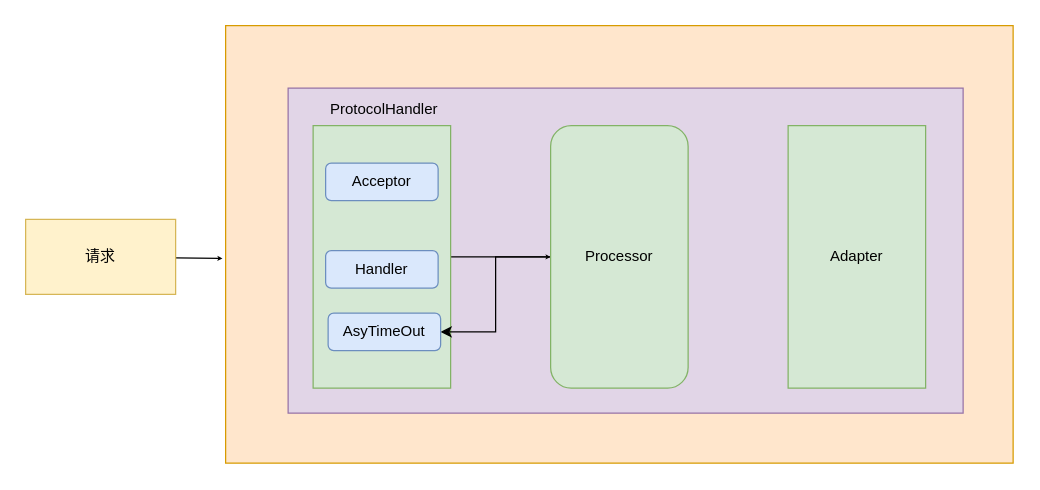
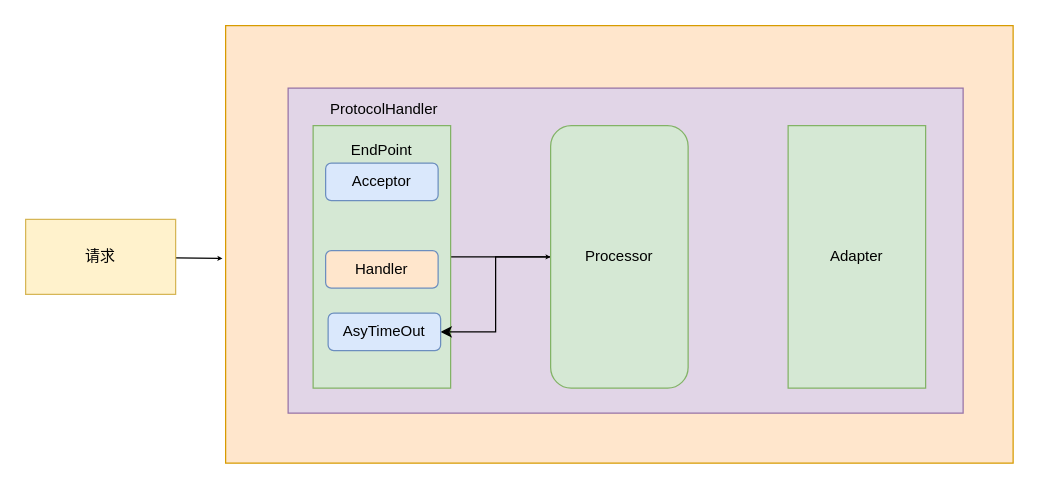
none -> (382, 151)
(382, 269) -> (382, 269)
